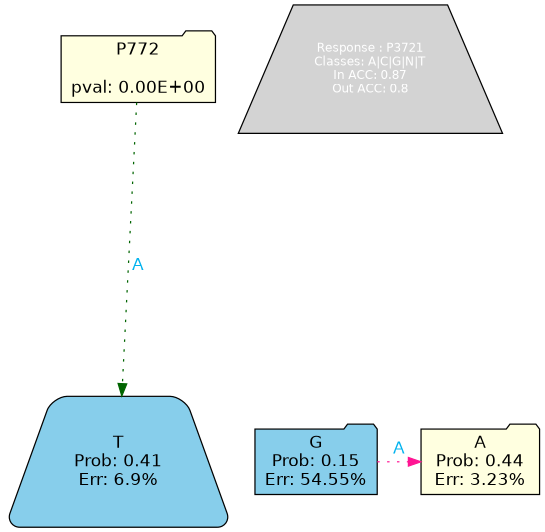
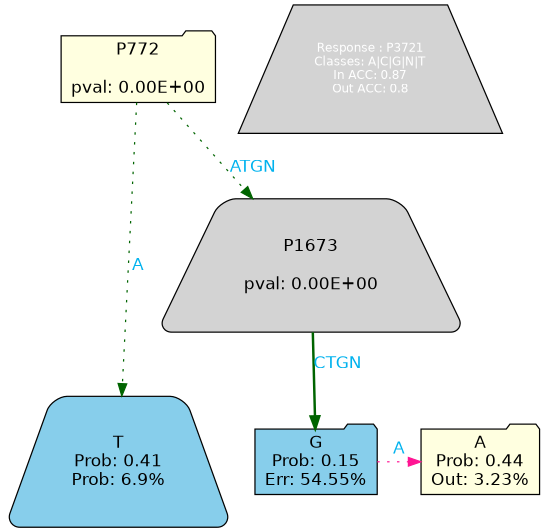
none -> (311, 265)
(119, 462) -> (119, 462)
(480, 462) -> (480, 462)
